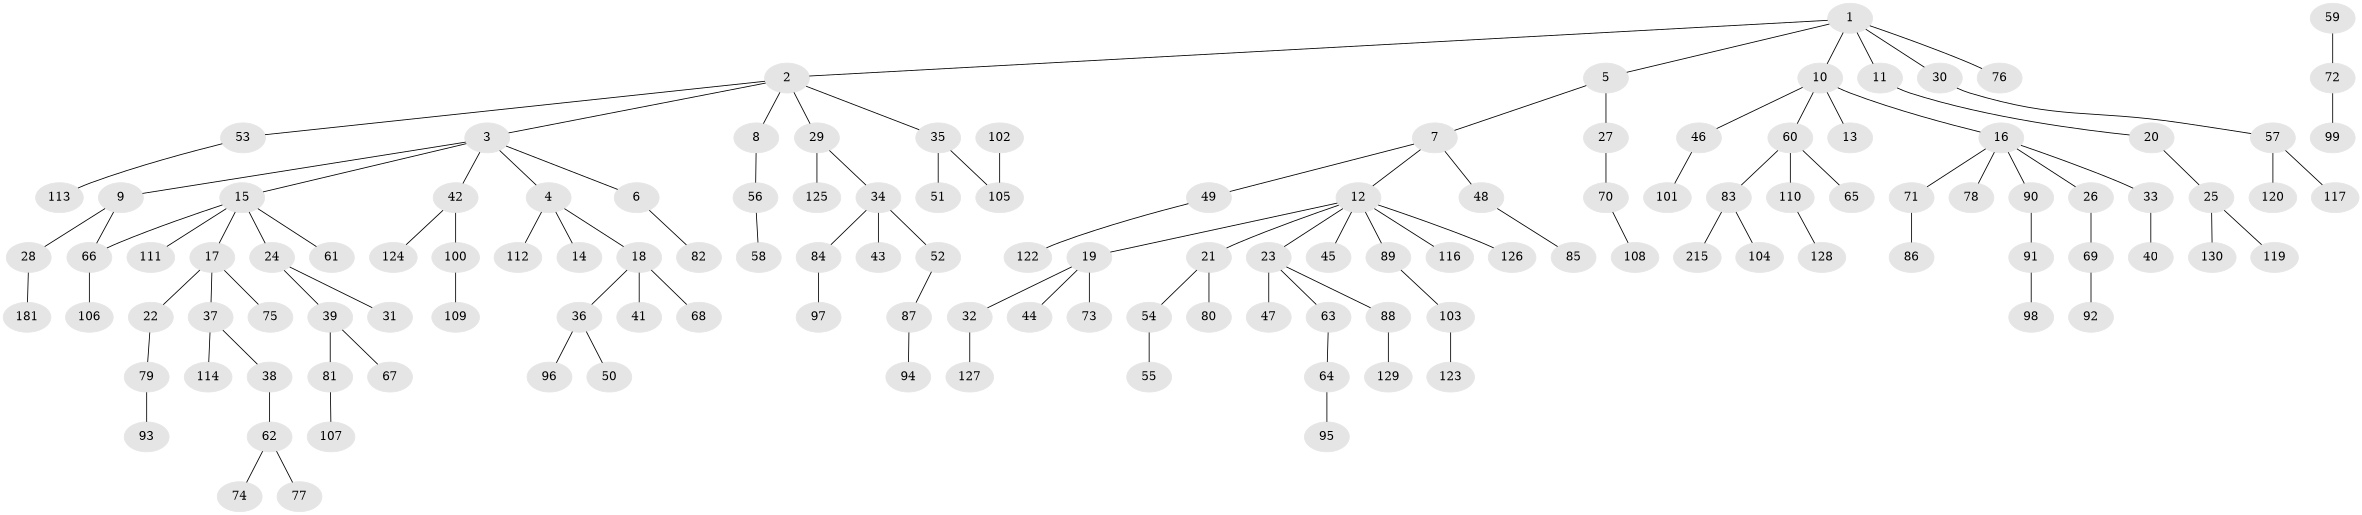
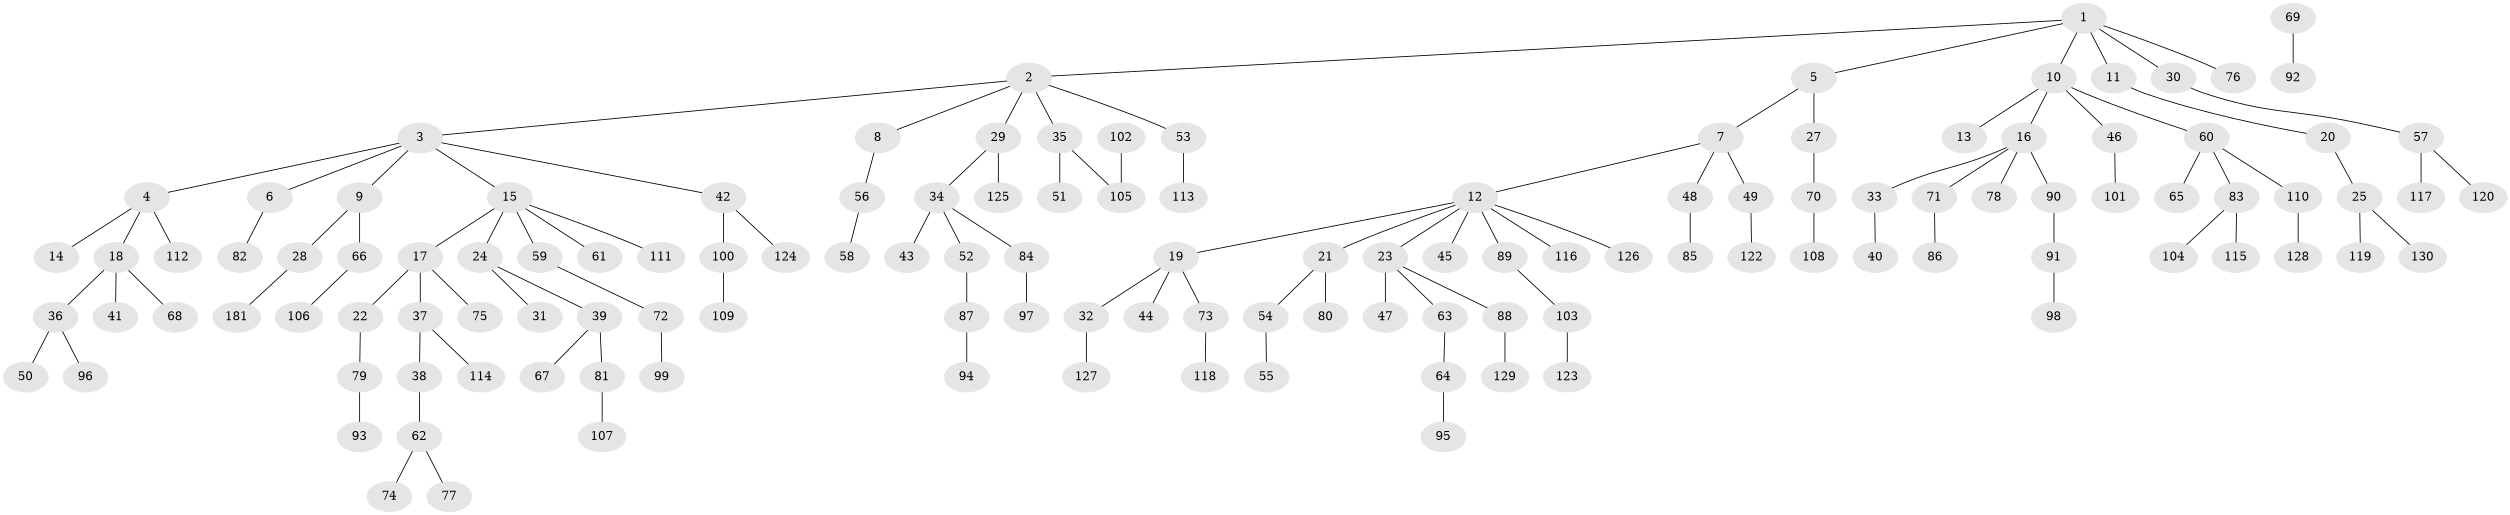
(2091, 198) -> none
(164, 225) -> (525, 228)
(1697, 257) -> (2236, 257)
none -> (1205, 377)
